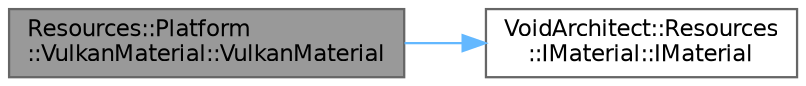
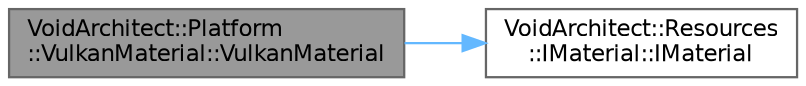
(207, 43) -> (207, 43)
